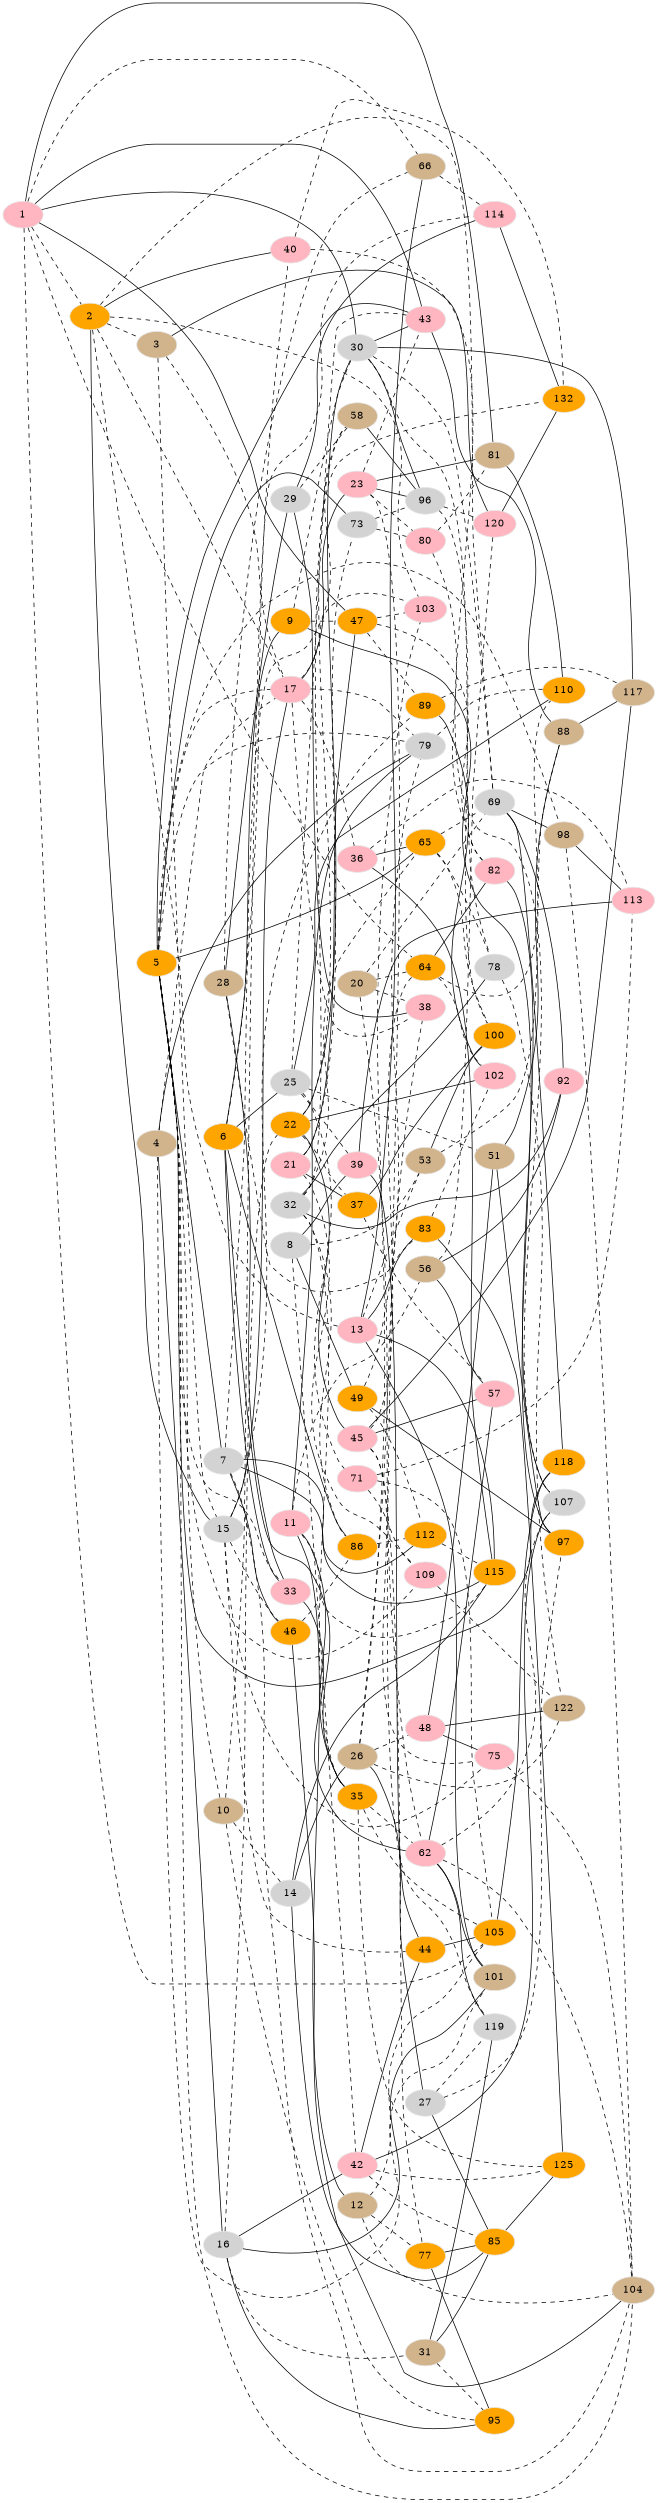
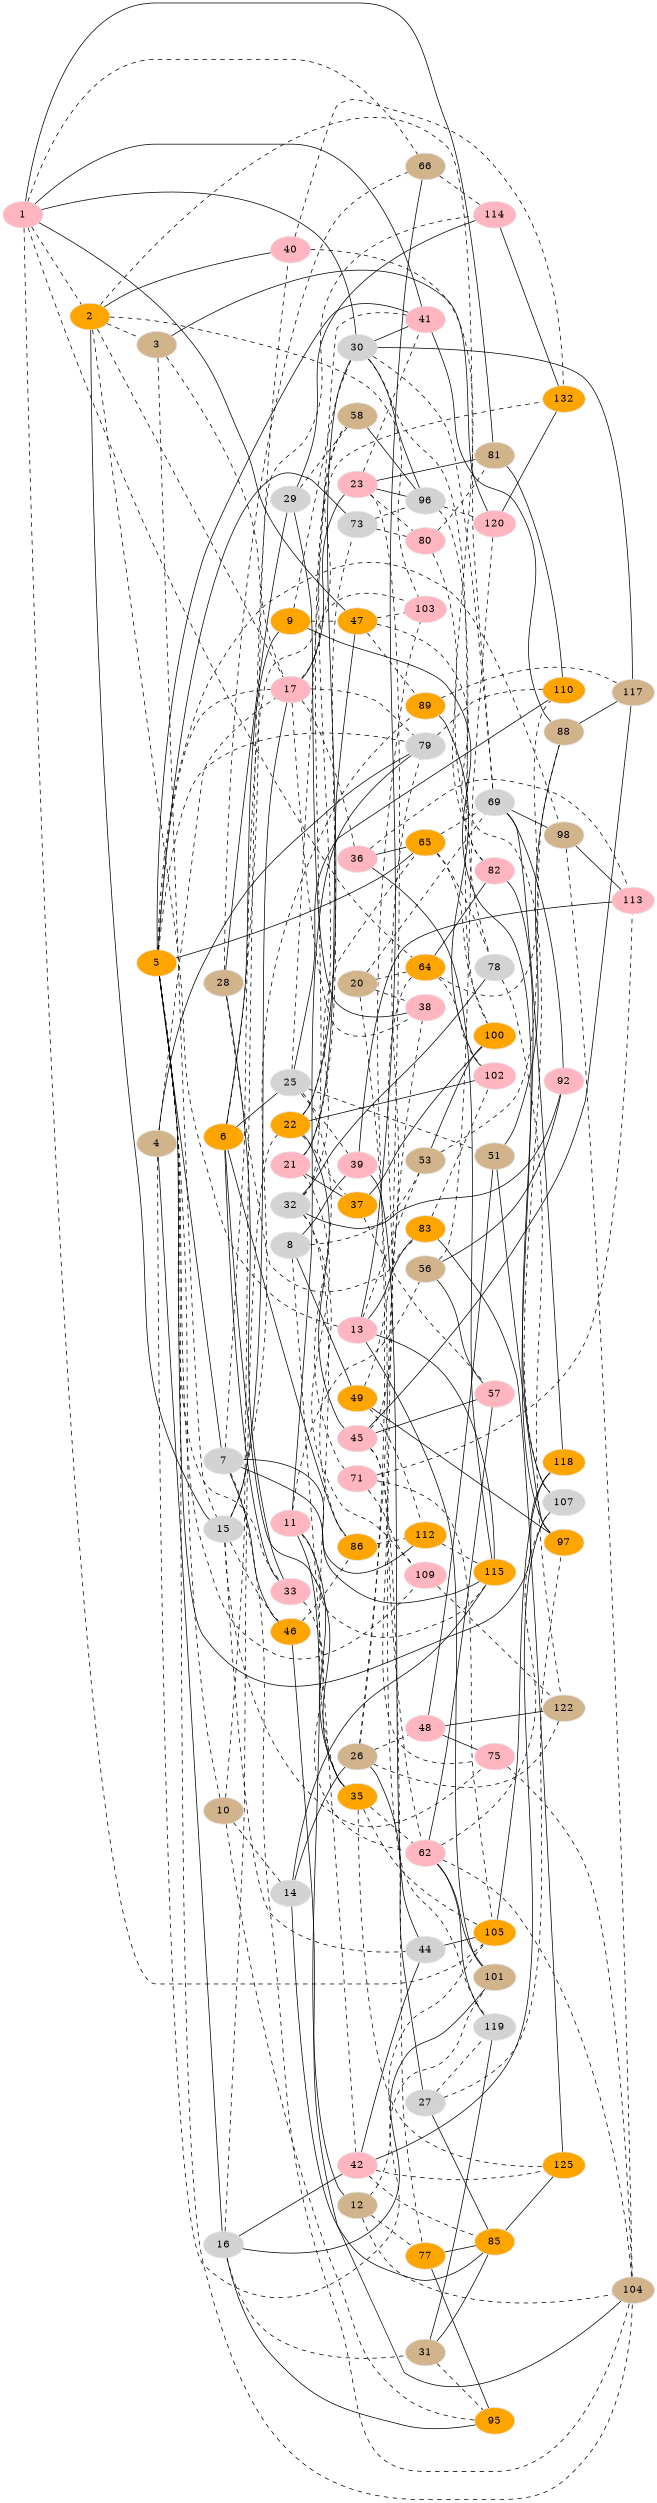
(425, 320) -> (425, 320)
(315, 1748) -> (315, 1748)
(425, 1950) -> (425, 1950)
